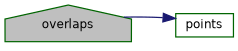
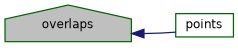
(143, 17) -> (160, 33)
